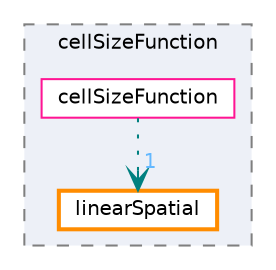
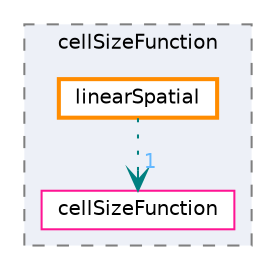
(138, 144) -> (138, 144)
